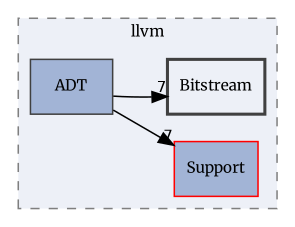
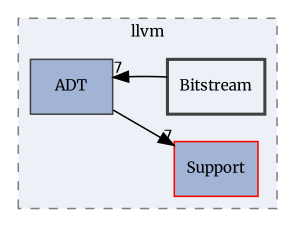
(132, 97) -> (148, 77)
